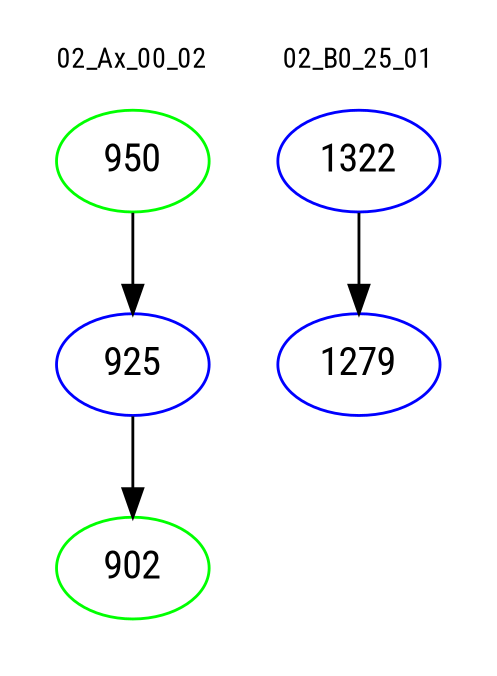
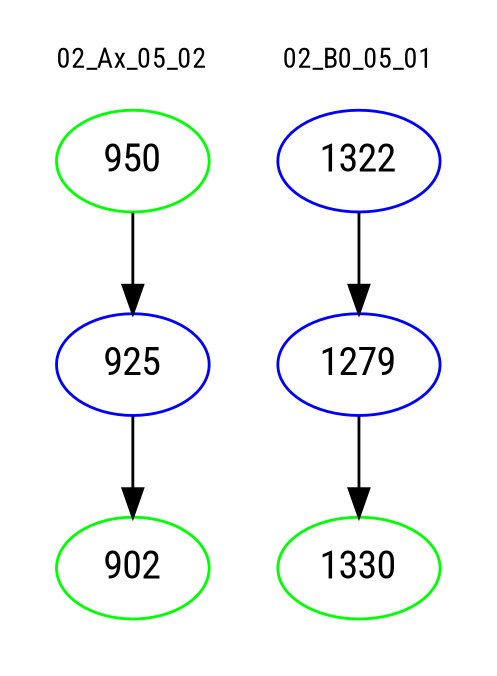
(133, 61) -> (133, 61)
(359, 61) -> (359, 61)
none -> (359, 568)
